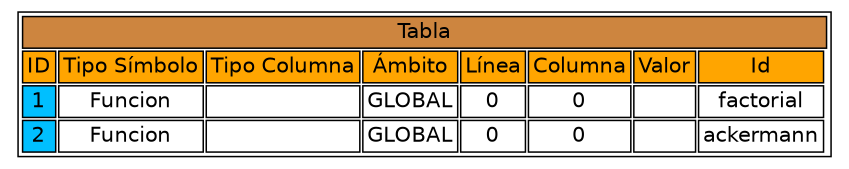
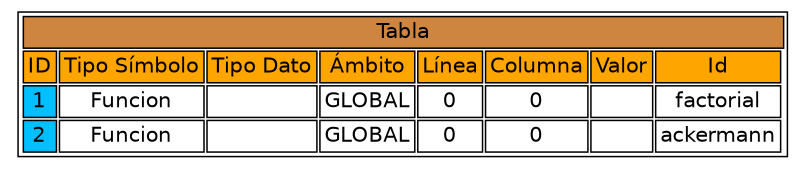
(283, 66) -> (262, 66)
